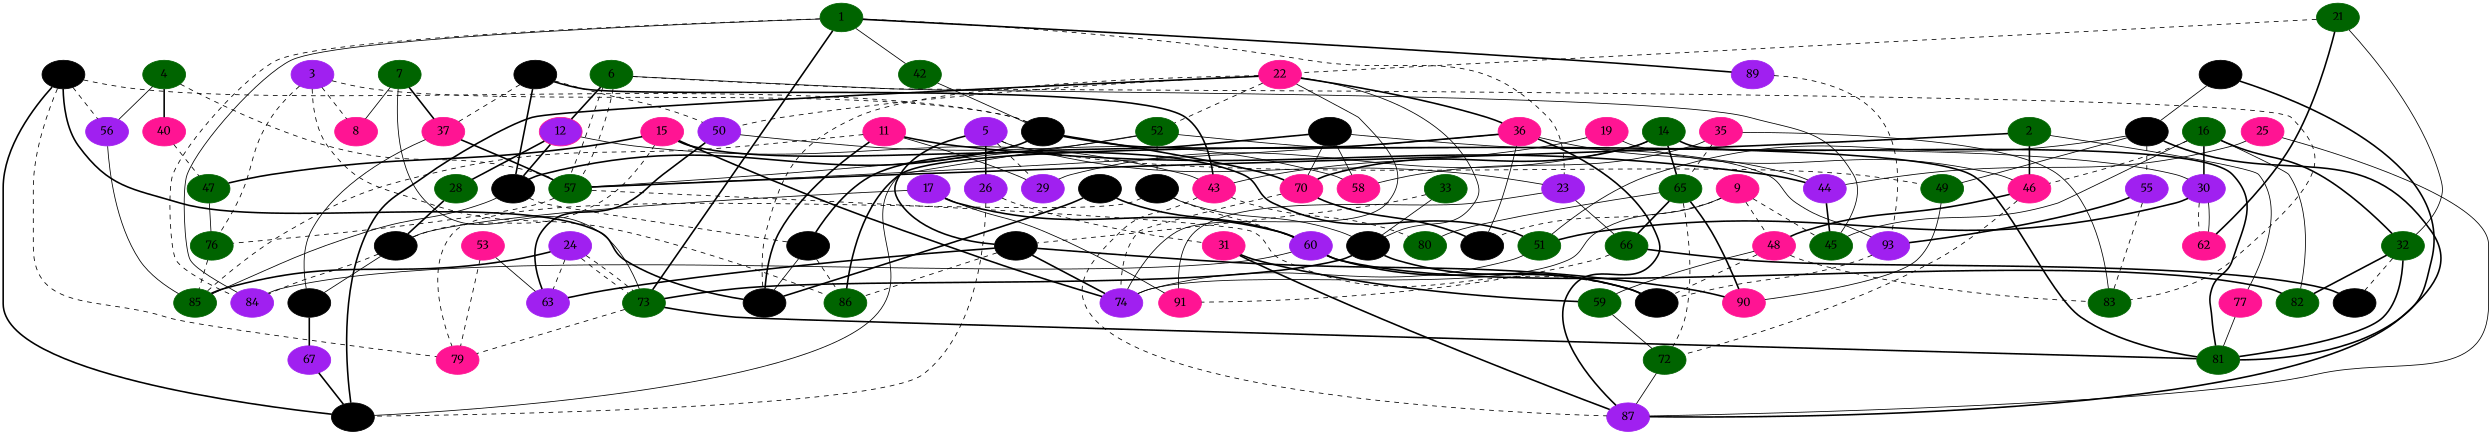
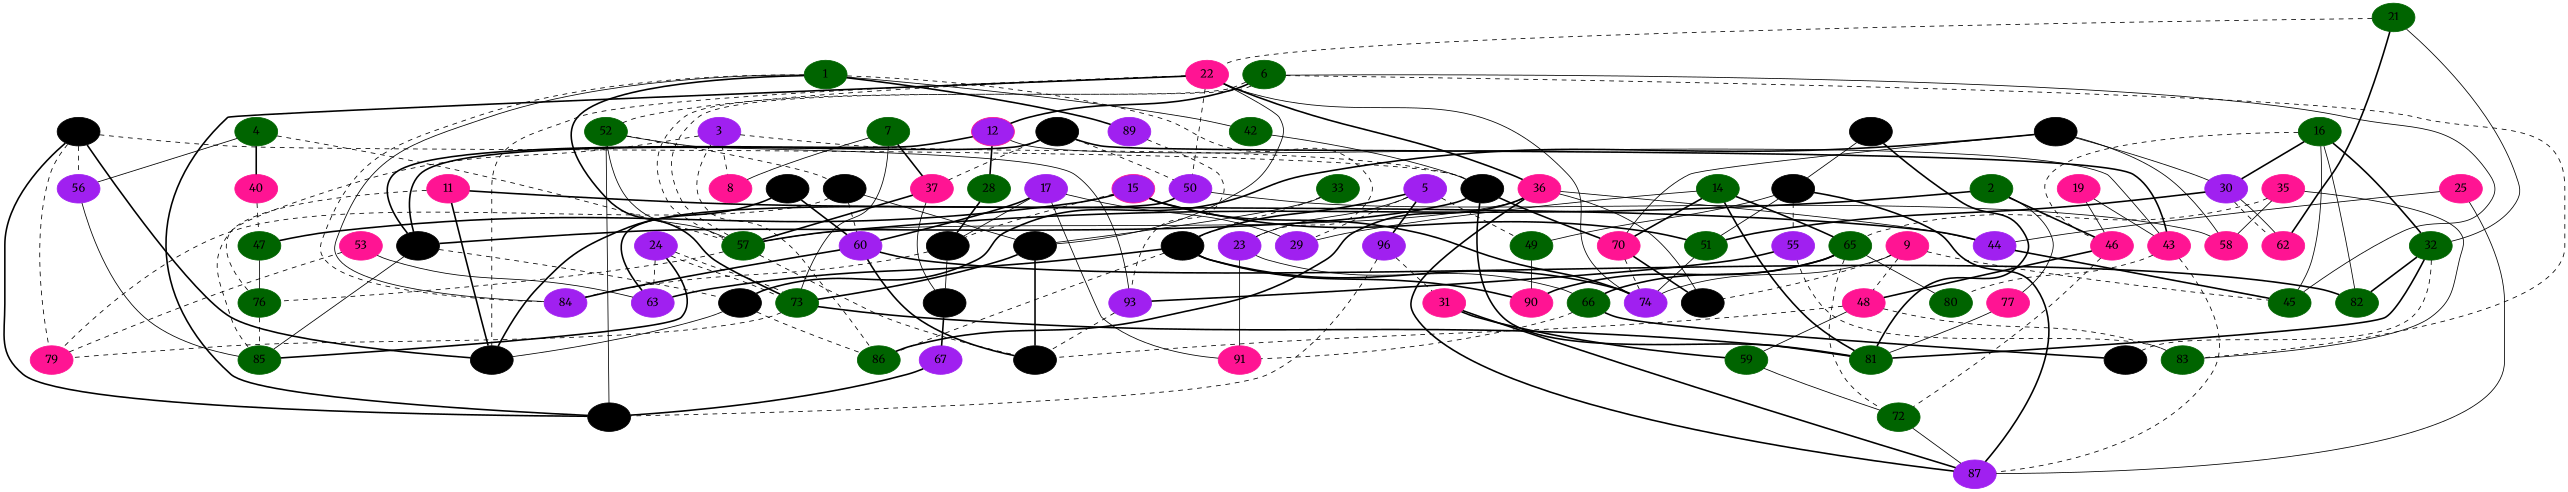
(662, 132) -> (1133, 189)
(966, 157) -> (1174, 213)
(986, 189) -> (1384, 246)
(856, 267) -> (738, 267)
